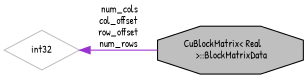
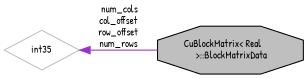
(42, 50) -> (42, 50)
